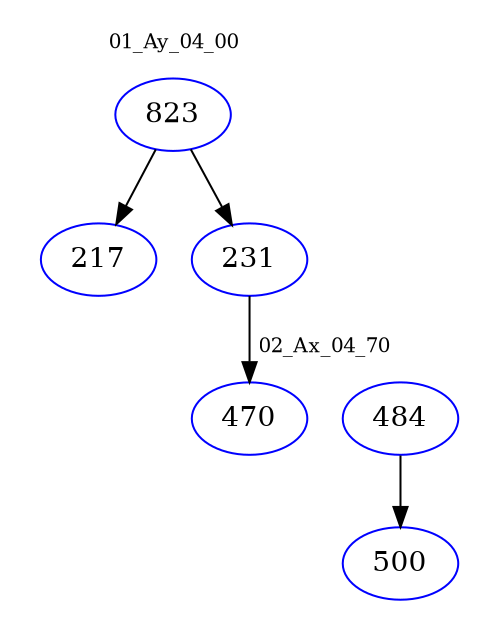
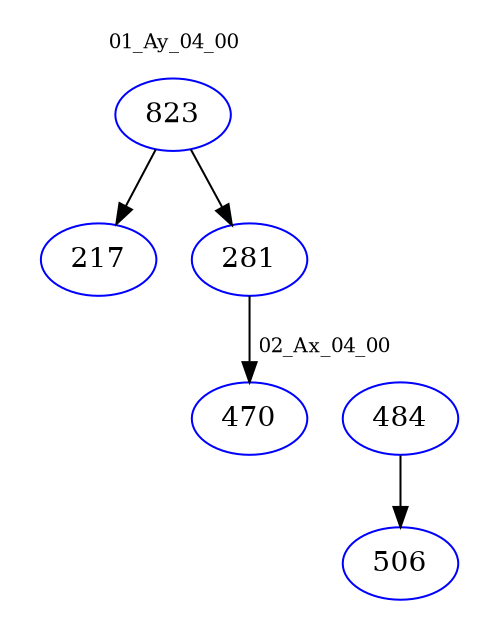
(250, 260) -> (250, 260)
(325, 347) -> (325, 347)
(400, 564) -> (400, 564)
